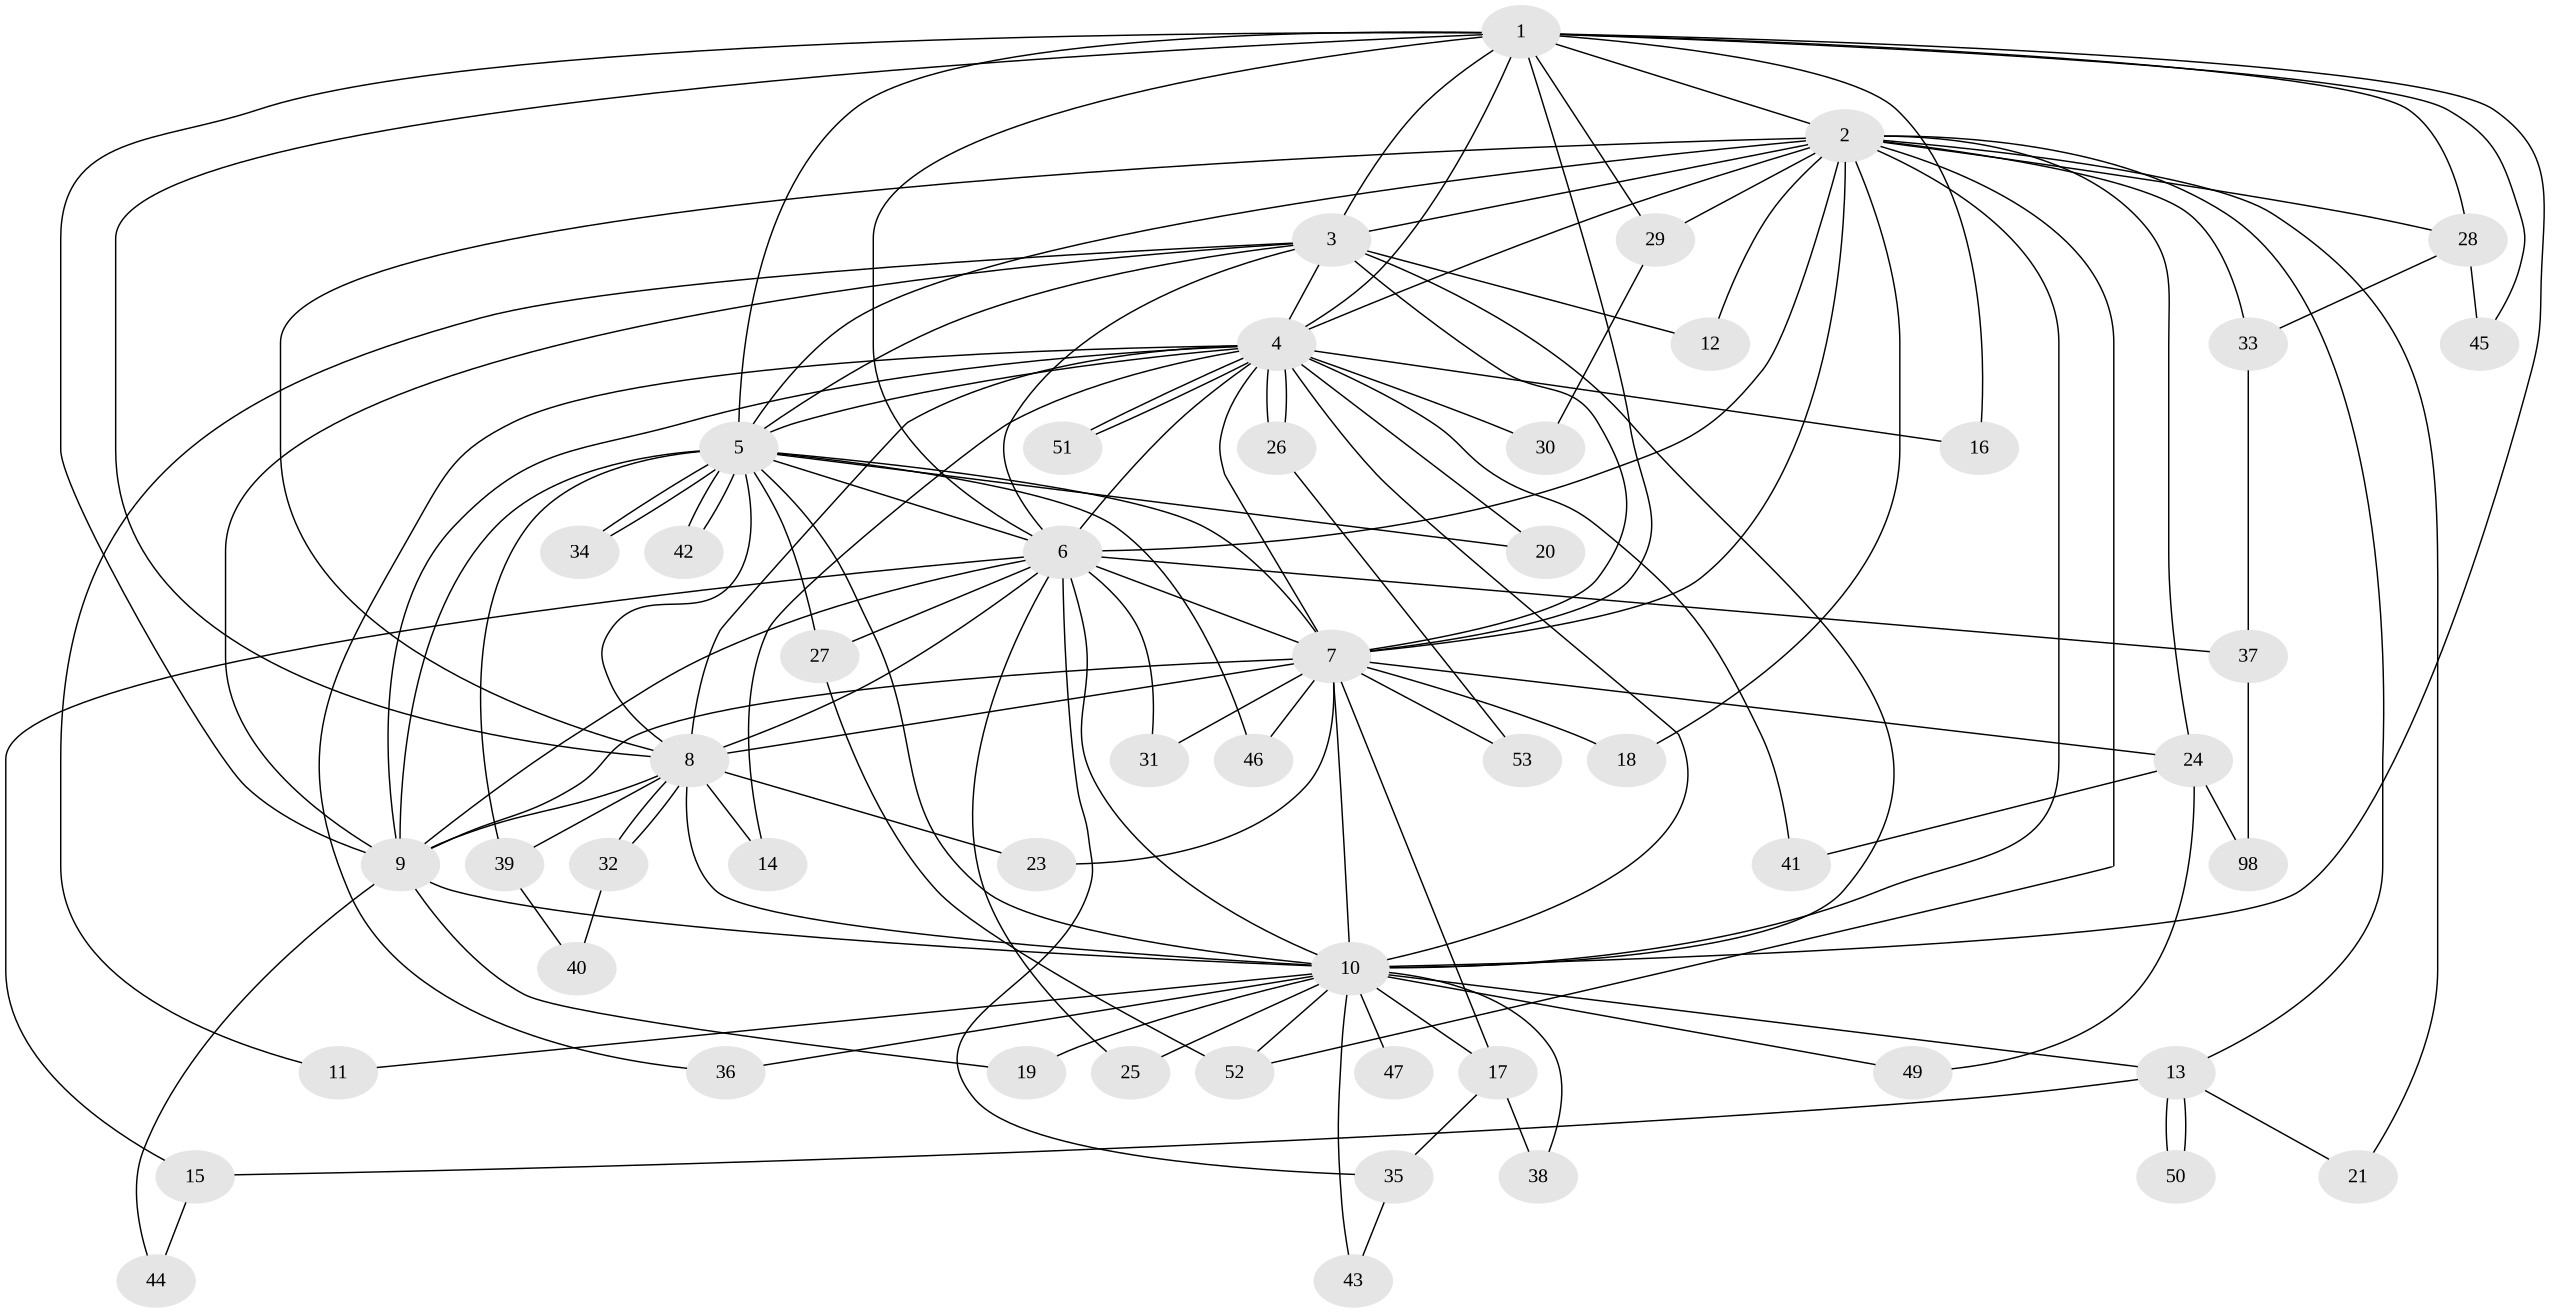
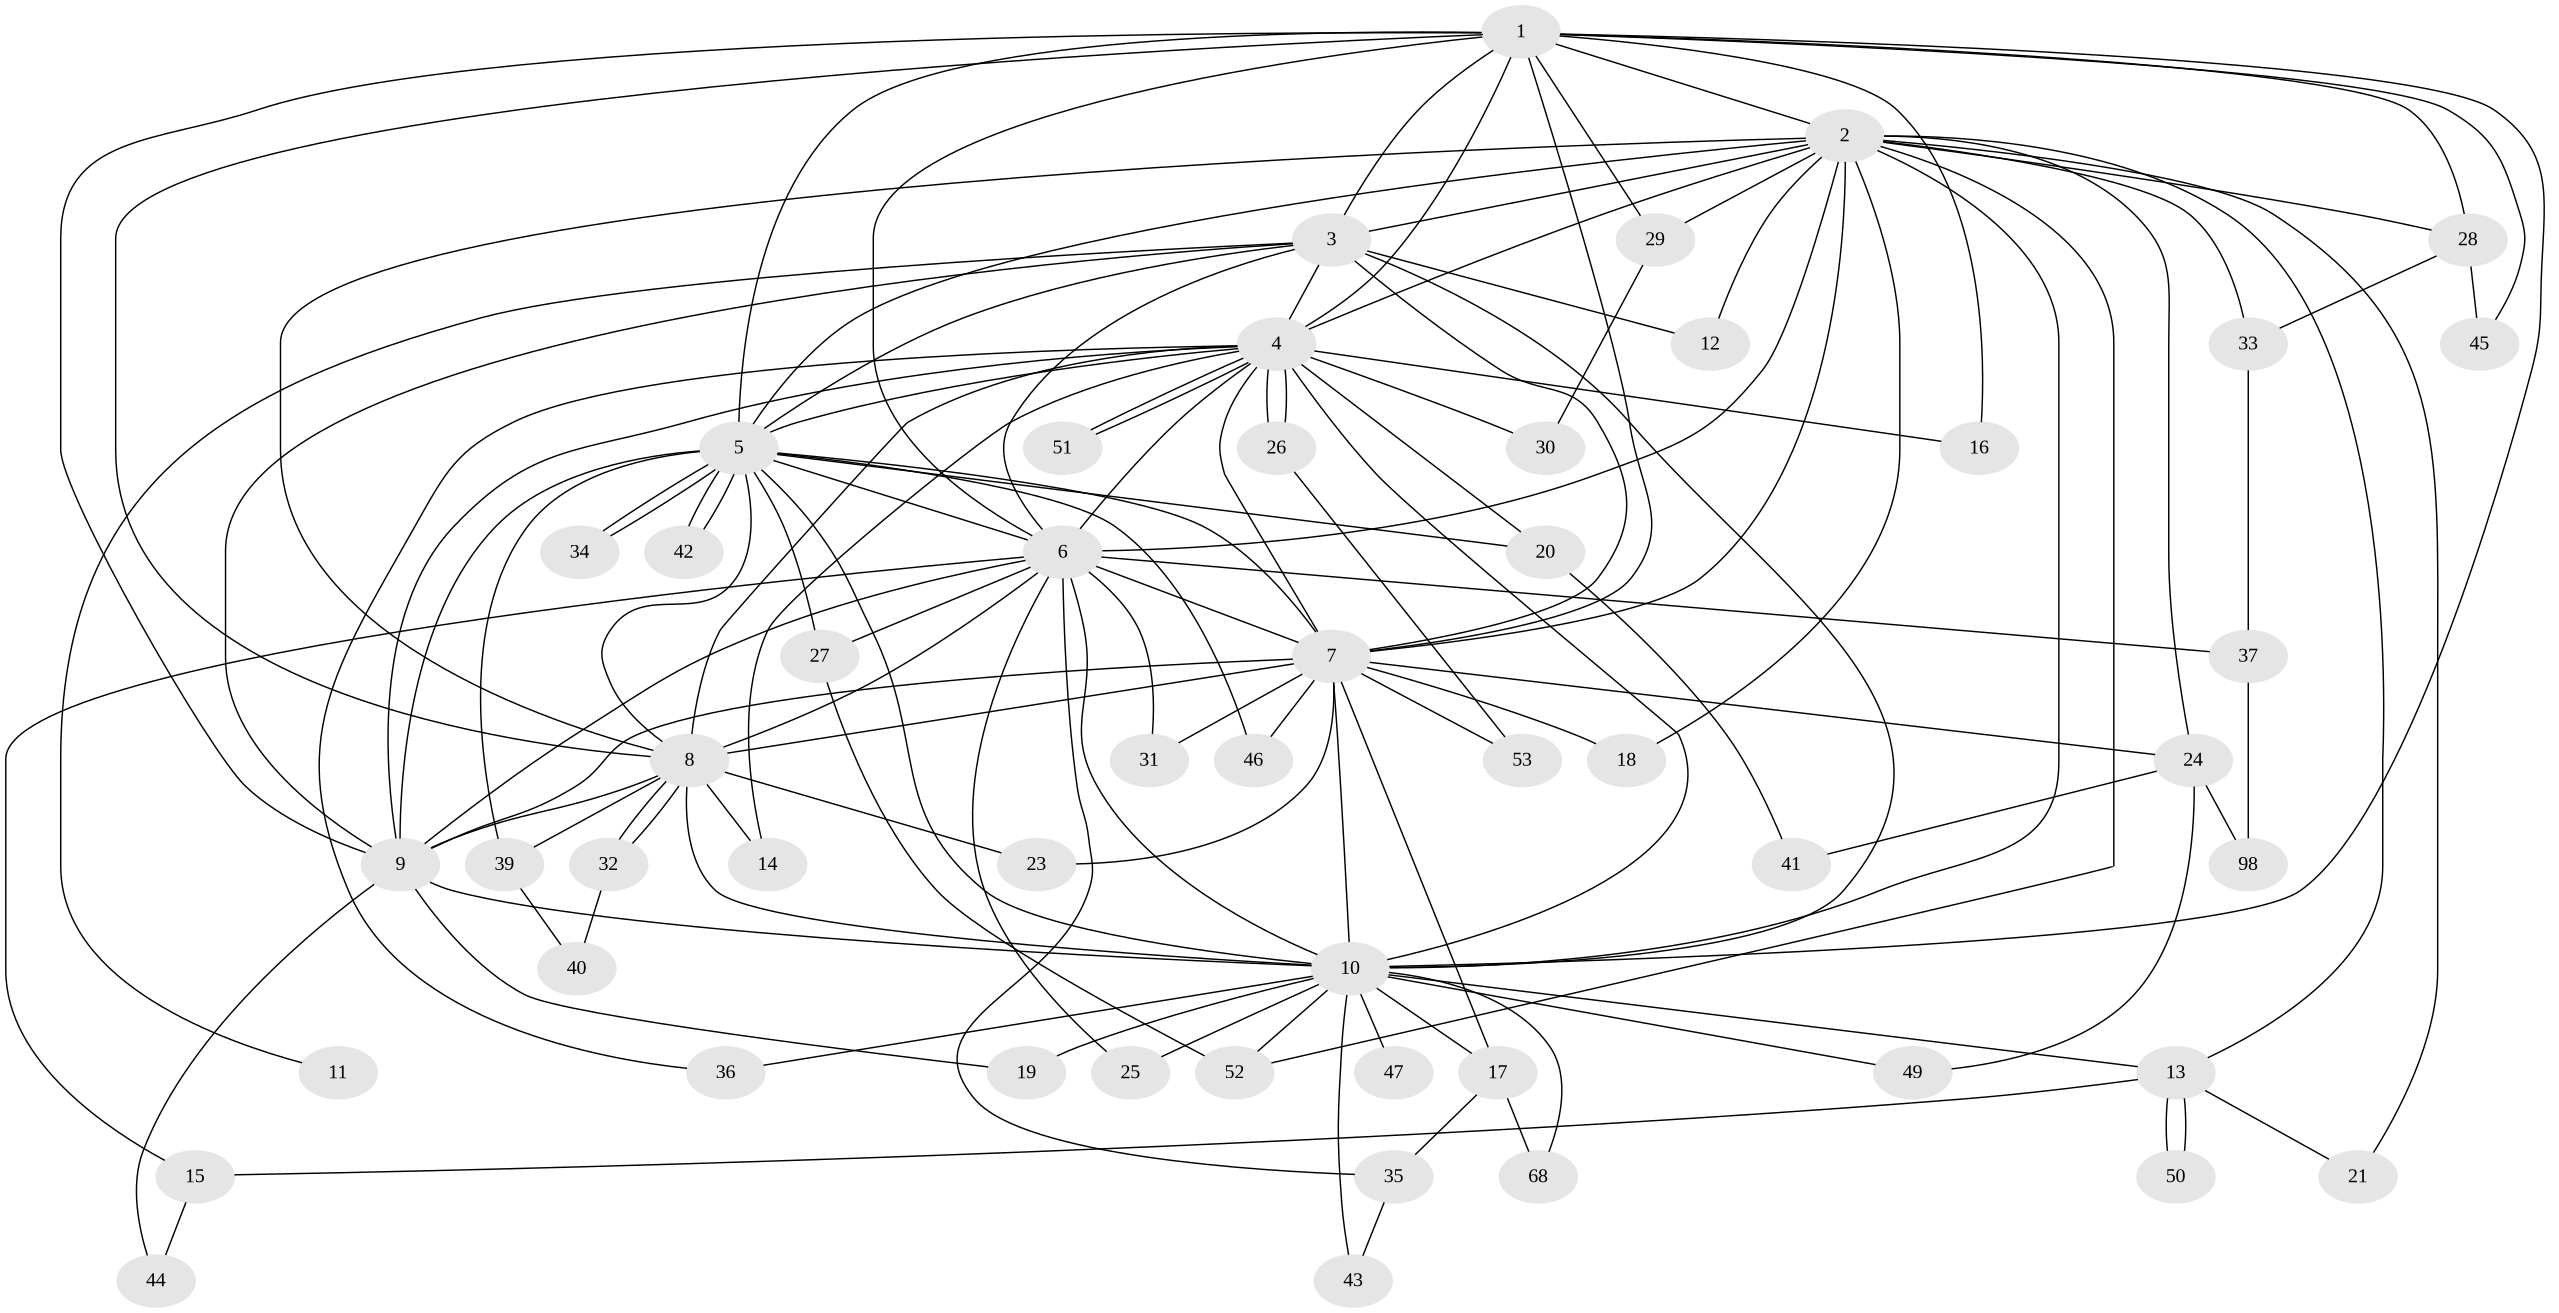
(1599, 528) -> (1687, 686)
(844, 1021) -> none
(1538, 1177) -> (1538, 1177)
